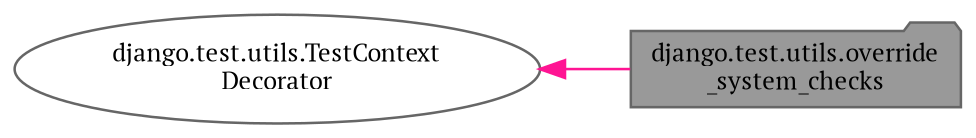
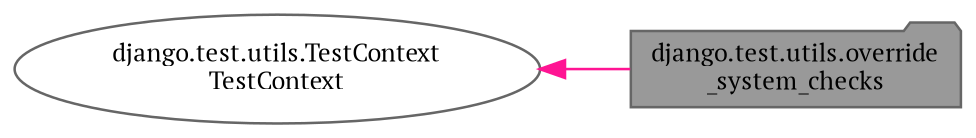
(277, 69) -> (277, 69)
